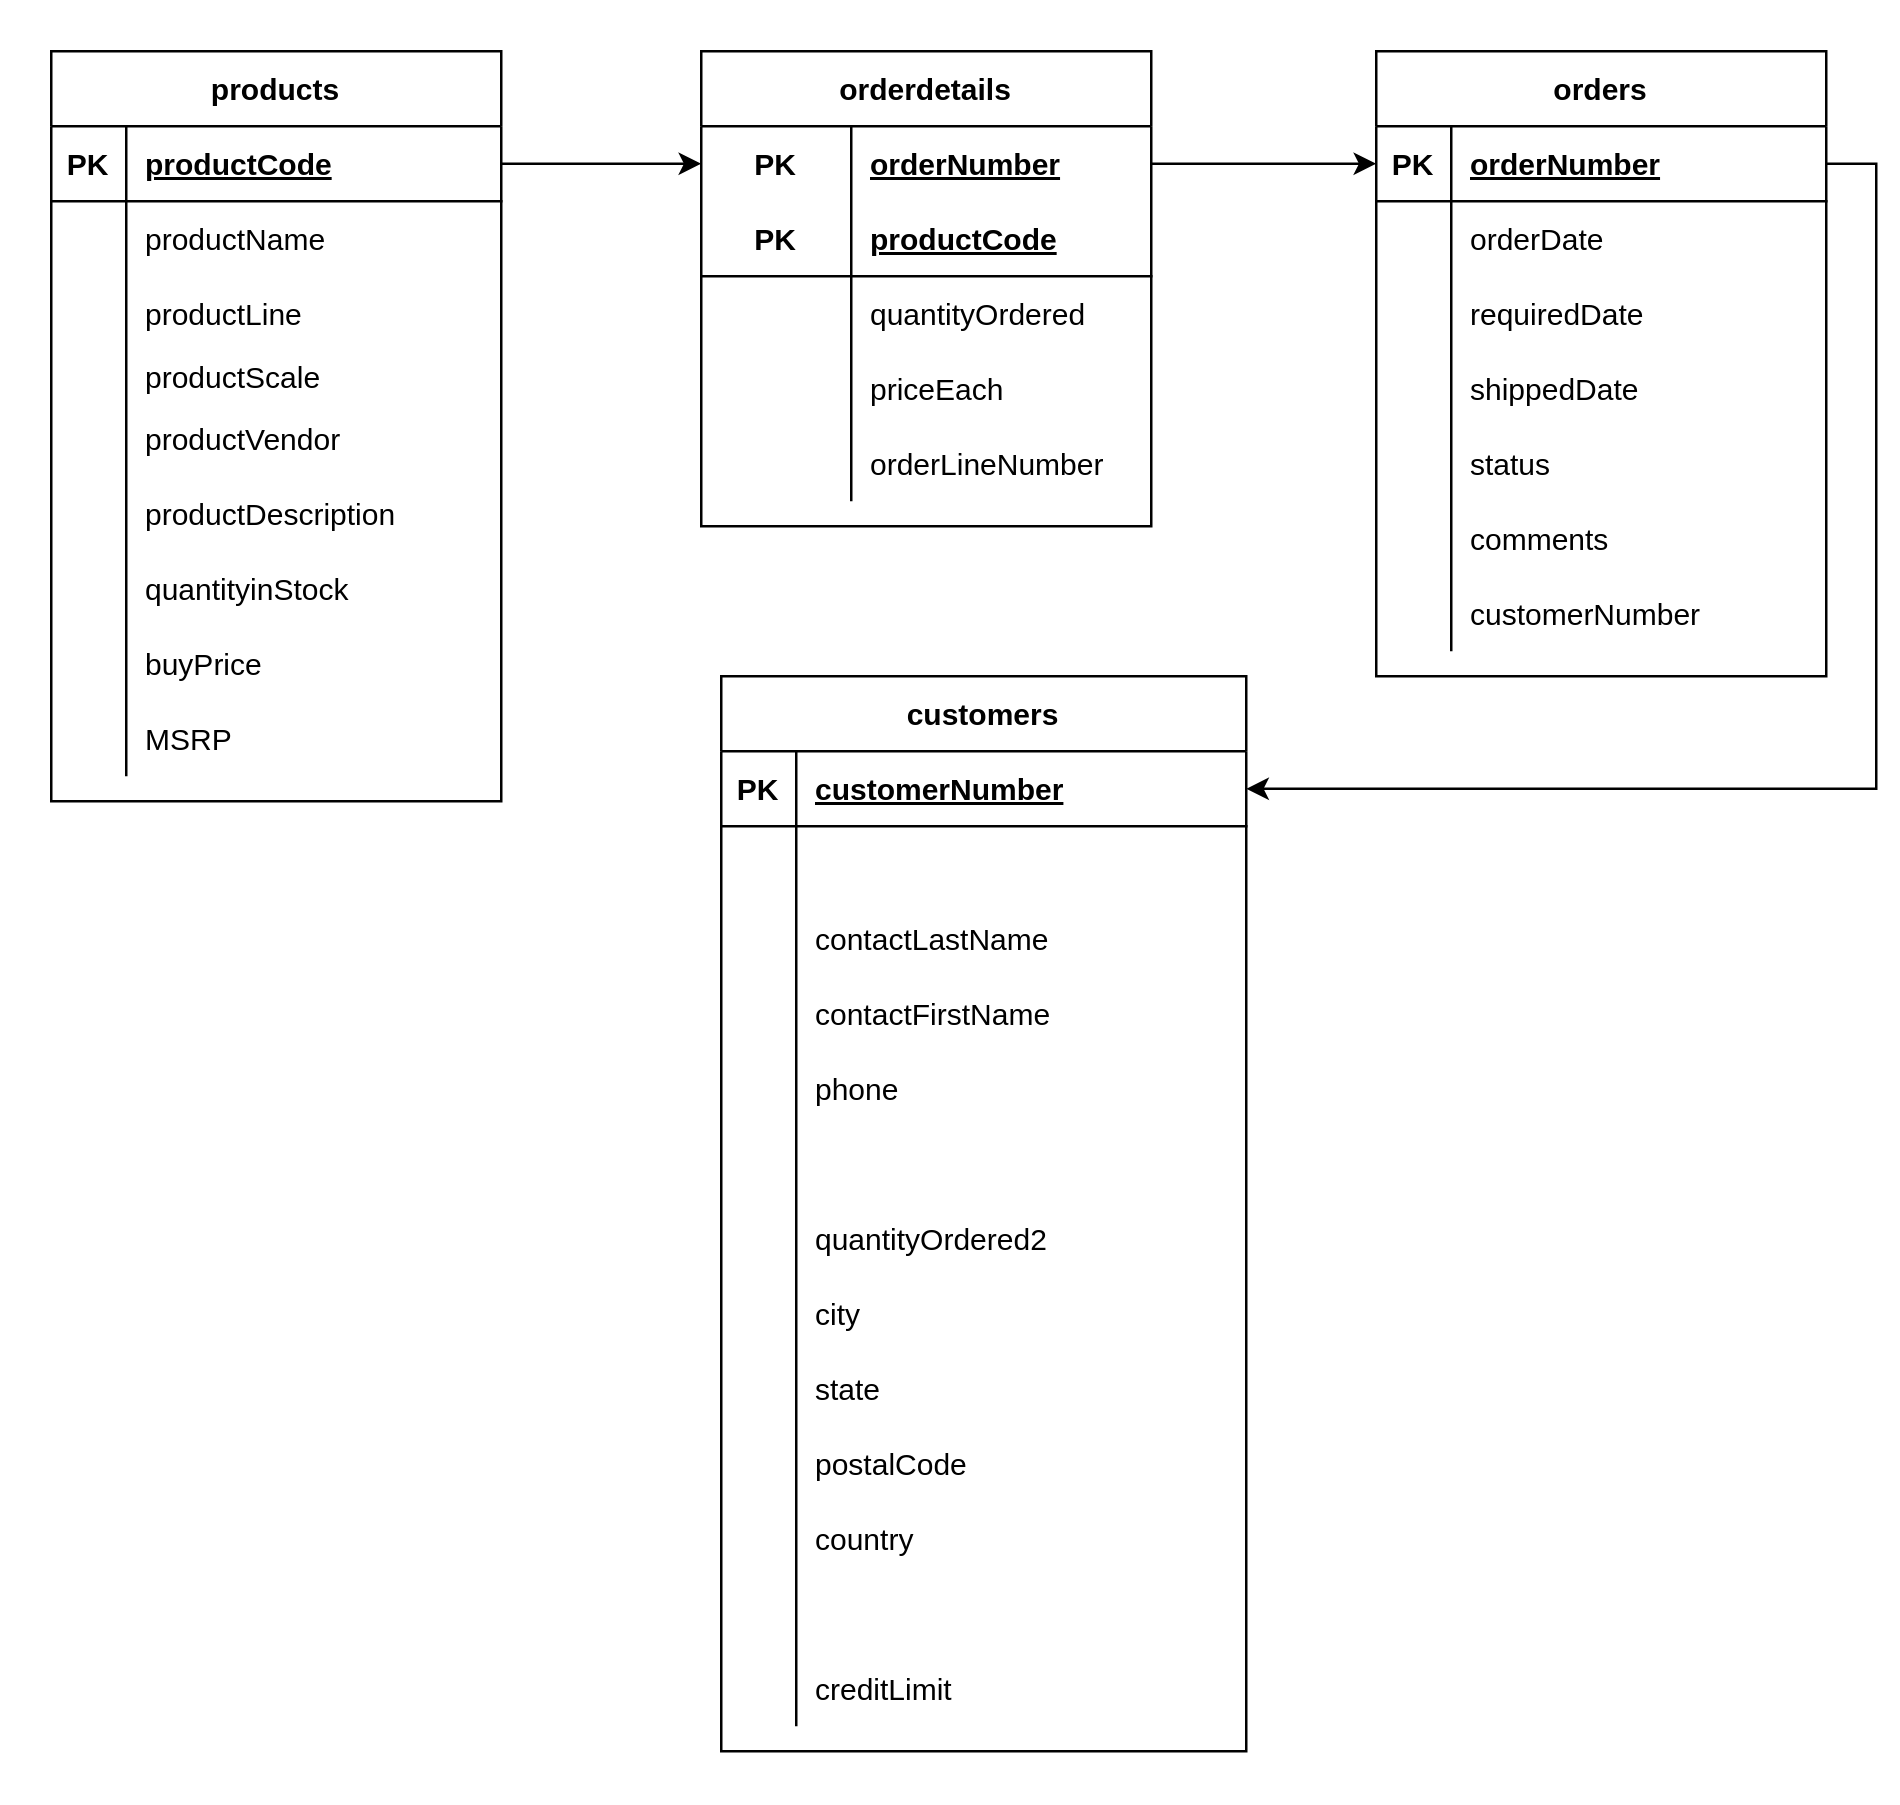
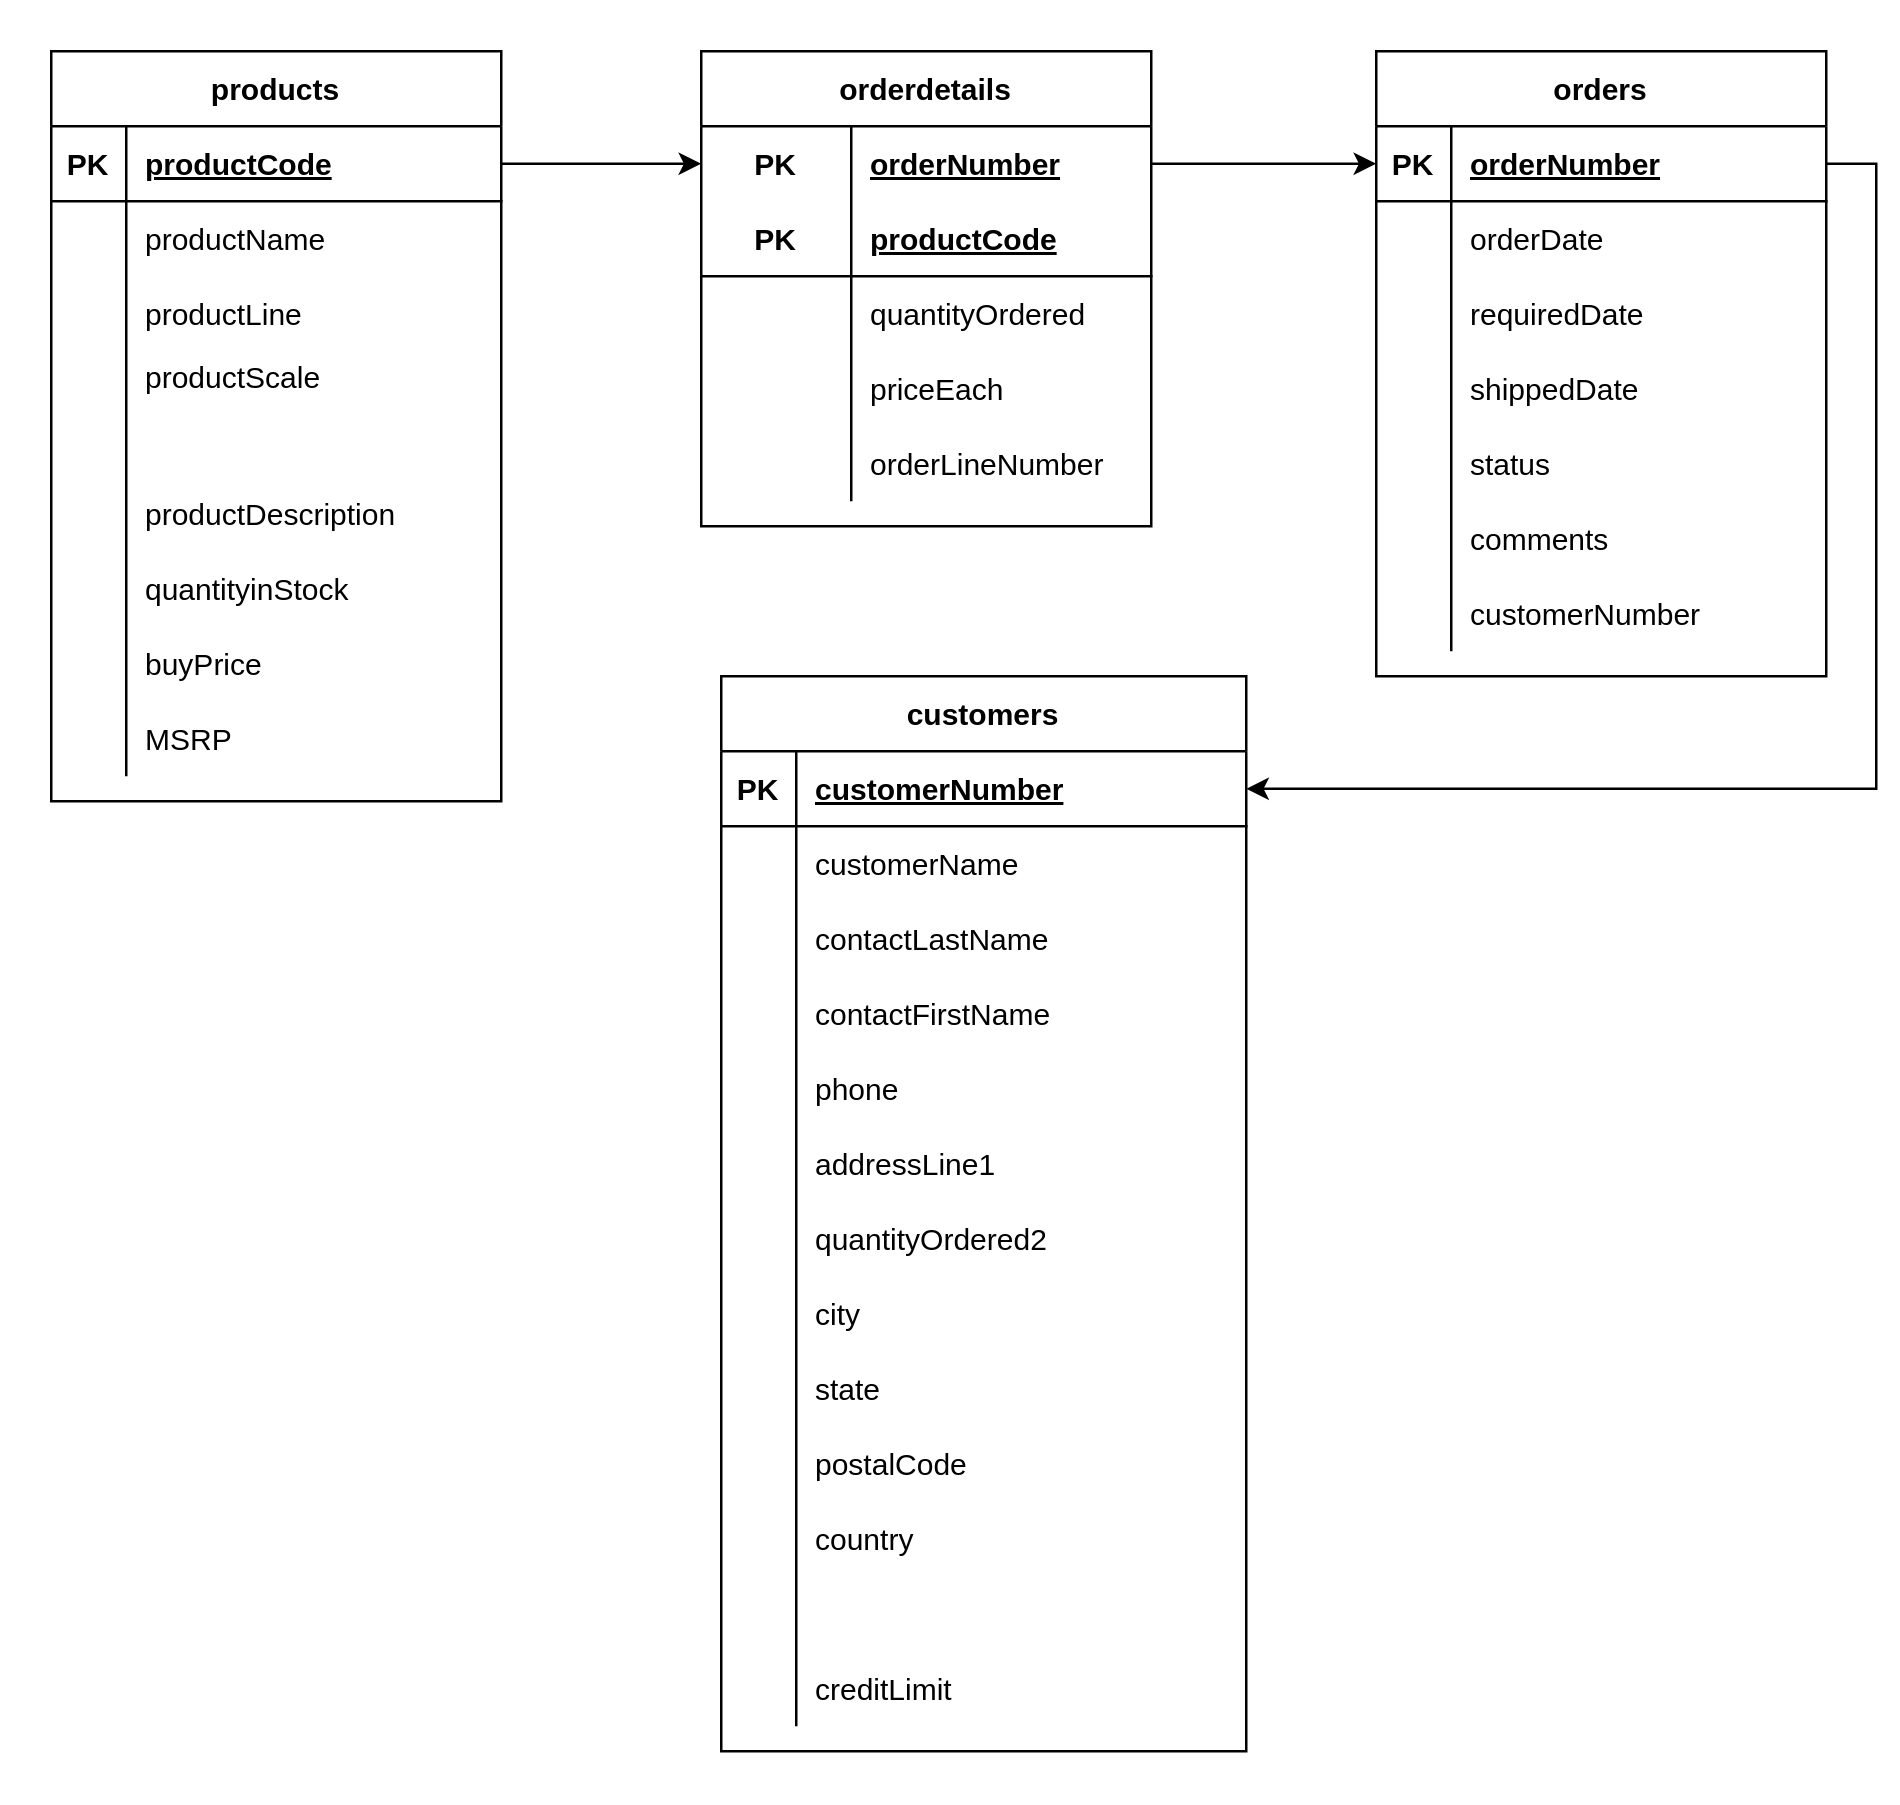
(314, 439) -> none
none -> (1021, 864)
none -> (1021, 1164)
